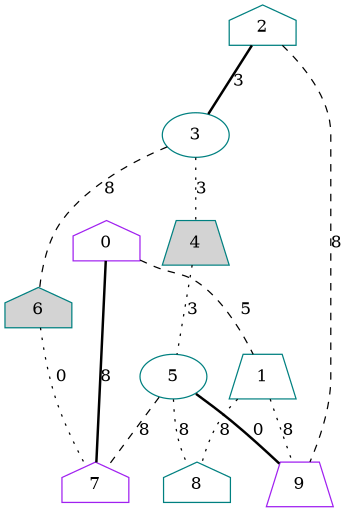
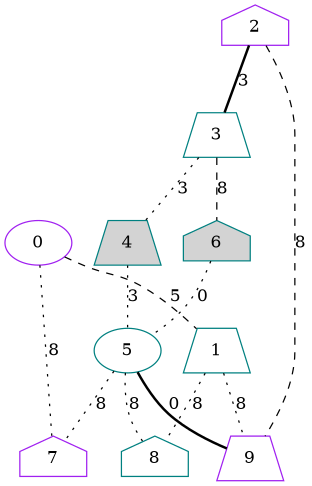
(263, 27) -> (255, 27)
(196, 135) -> (217, 135)
(107, 243) -> (38, 243)
(101, 362) -> (46, 351)
(56, 399) -> (188, 303)
(133, 432) -> (89, 406)
